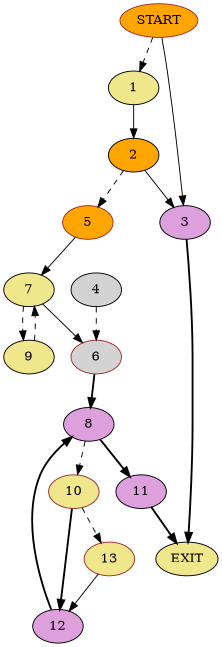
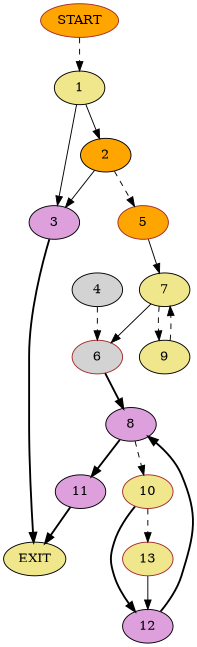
(173, 117) -> (68, 150)
